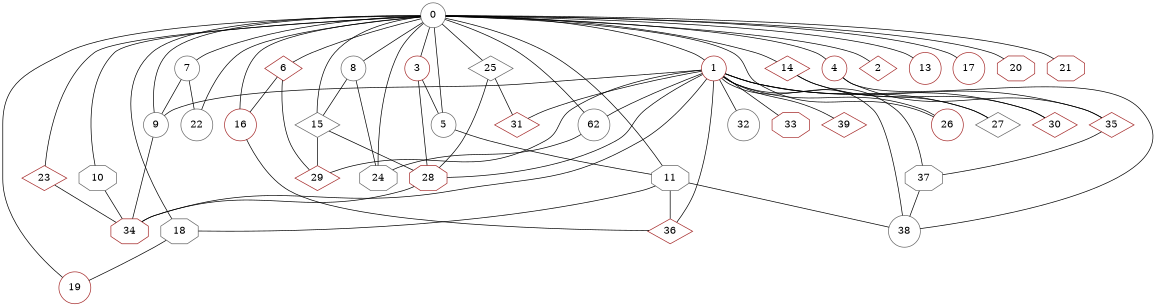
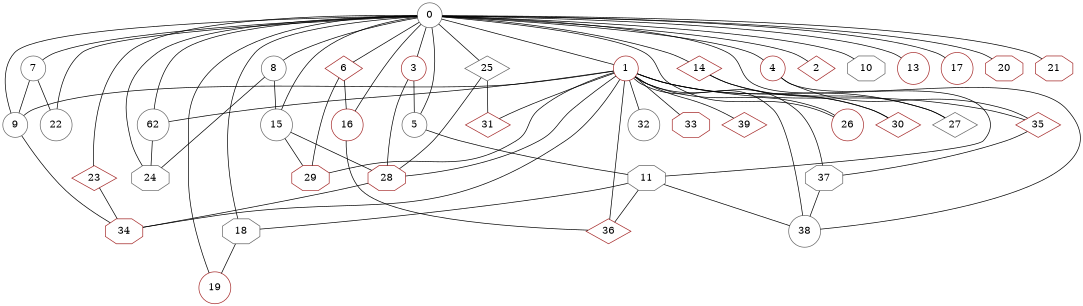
(317, 125) -> (277, 125)
(317, 178) -> (310, 178)
(114, 205) -> none
